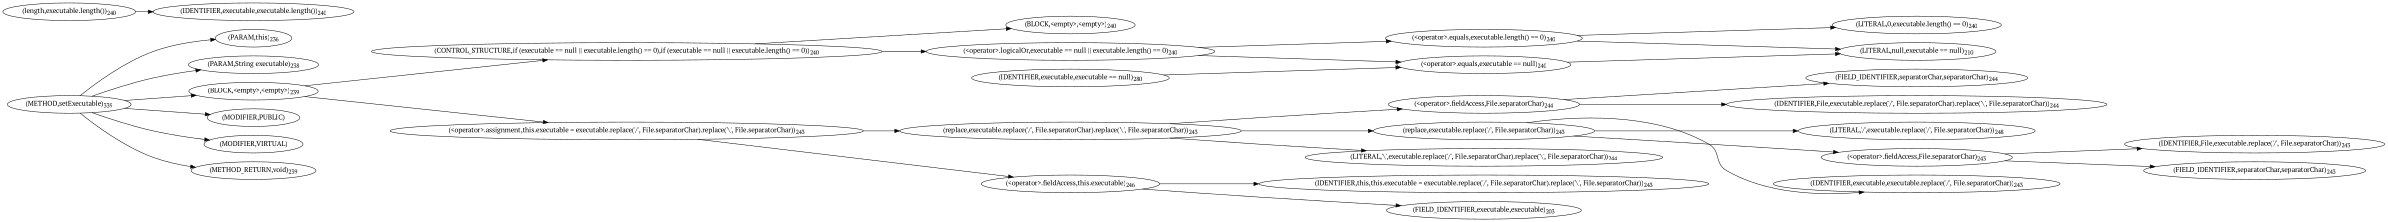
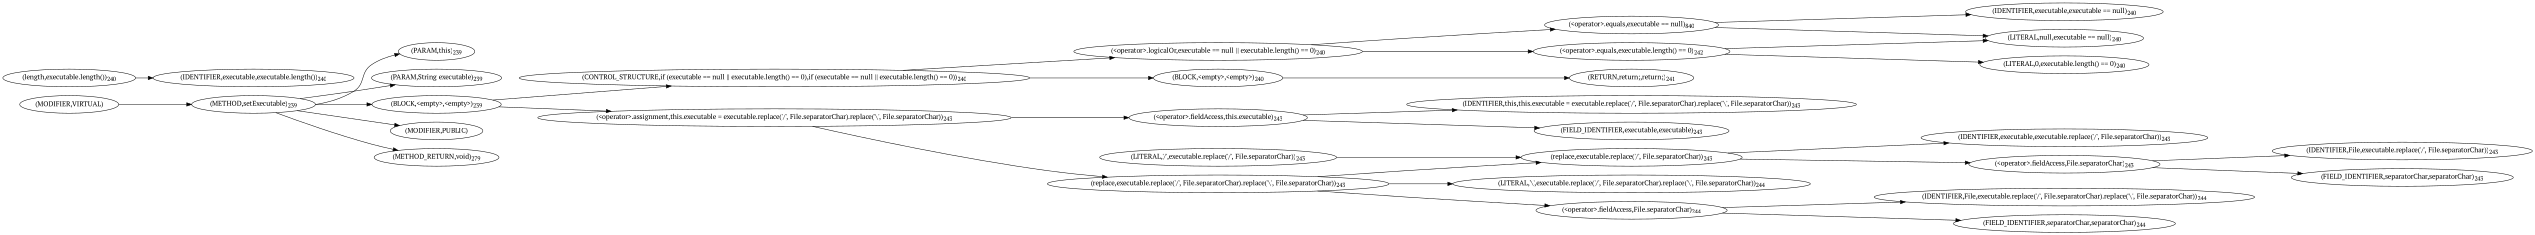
(274, 38) -> (457, 51)
(1551, 38) -> (1699, 51)
(1969, 51) -> (2117, 38)
(295, 64) -> (478, 77)
(1542, 64) -> (1690, 24)
(1280, 71) -> (1840, 19)
(1138, 77) -> (2132, 11)
none -> (1632, 78)
(108, 104) -> (293, 104)
(147, 130) -> (153, 104)
(1999, 130) -> (1301, 157)
(1694, 131) -> (1426, 157)
(293, 170) -> (476, 157)
(1131, 183) -> (1278, 117)
(1550, 210) -> (1698, 130)
